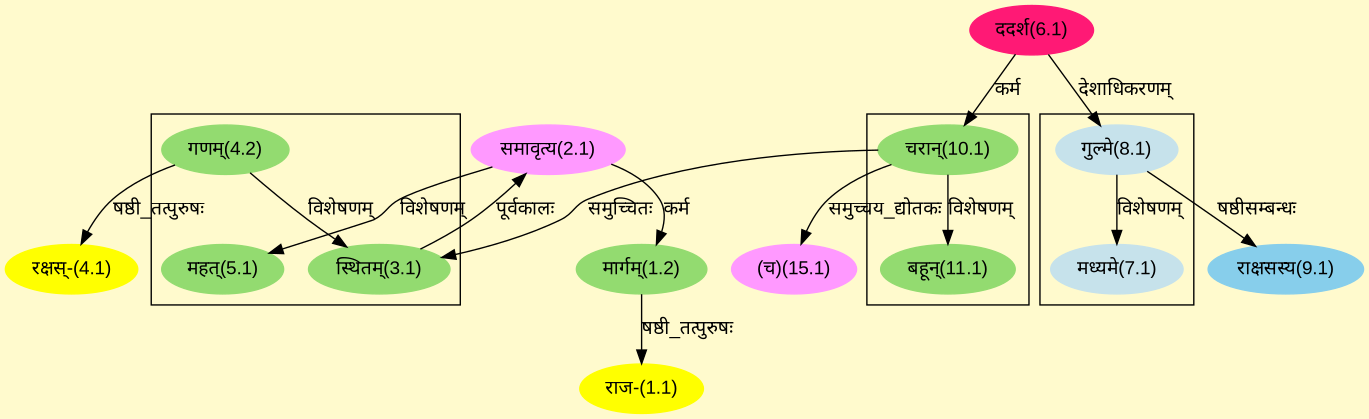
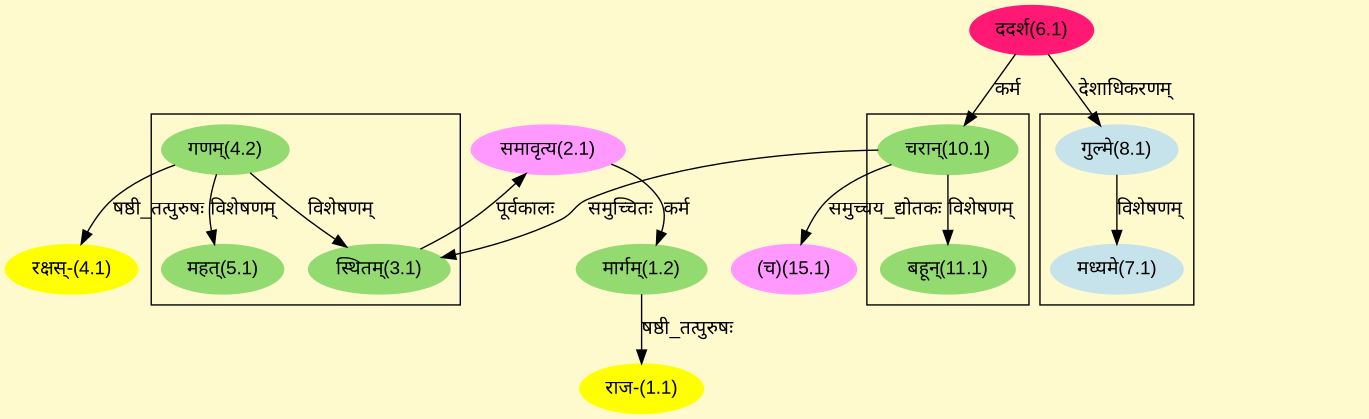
(388, 209) -> (210, 202)
(1286, 269) -> none
